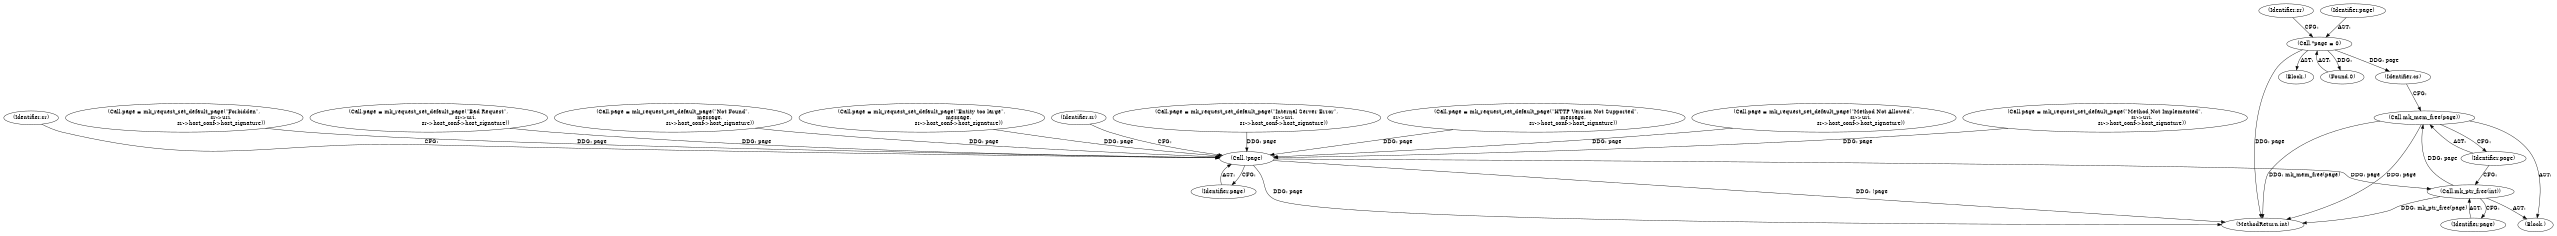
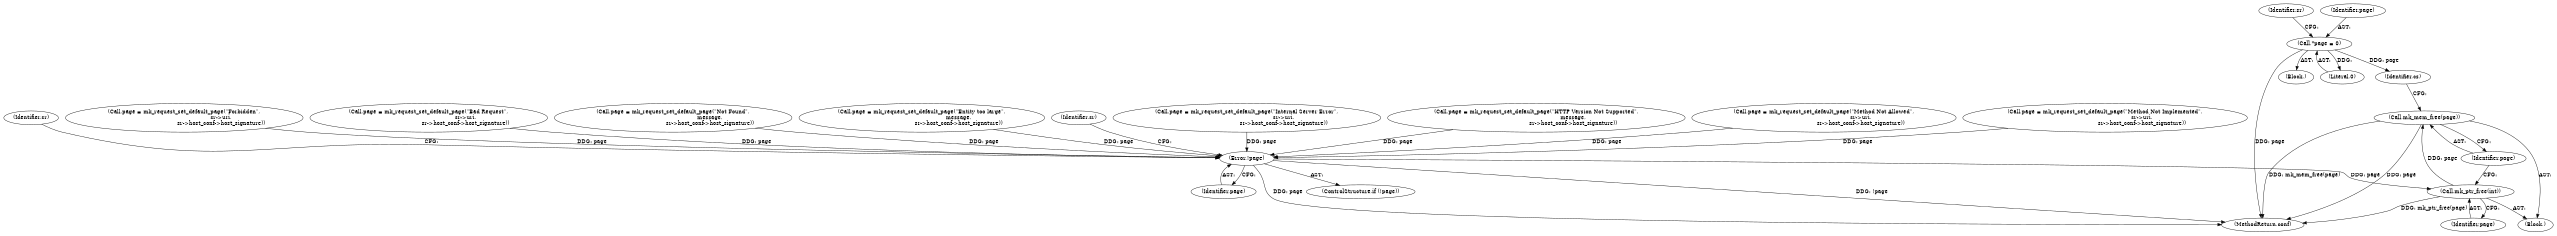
(2342, 77) -> (2342, 77)
(1247, 158) -> (1247, 158)
none -> (1361, 192)
(2263, 225) -> (2263, 225)
